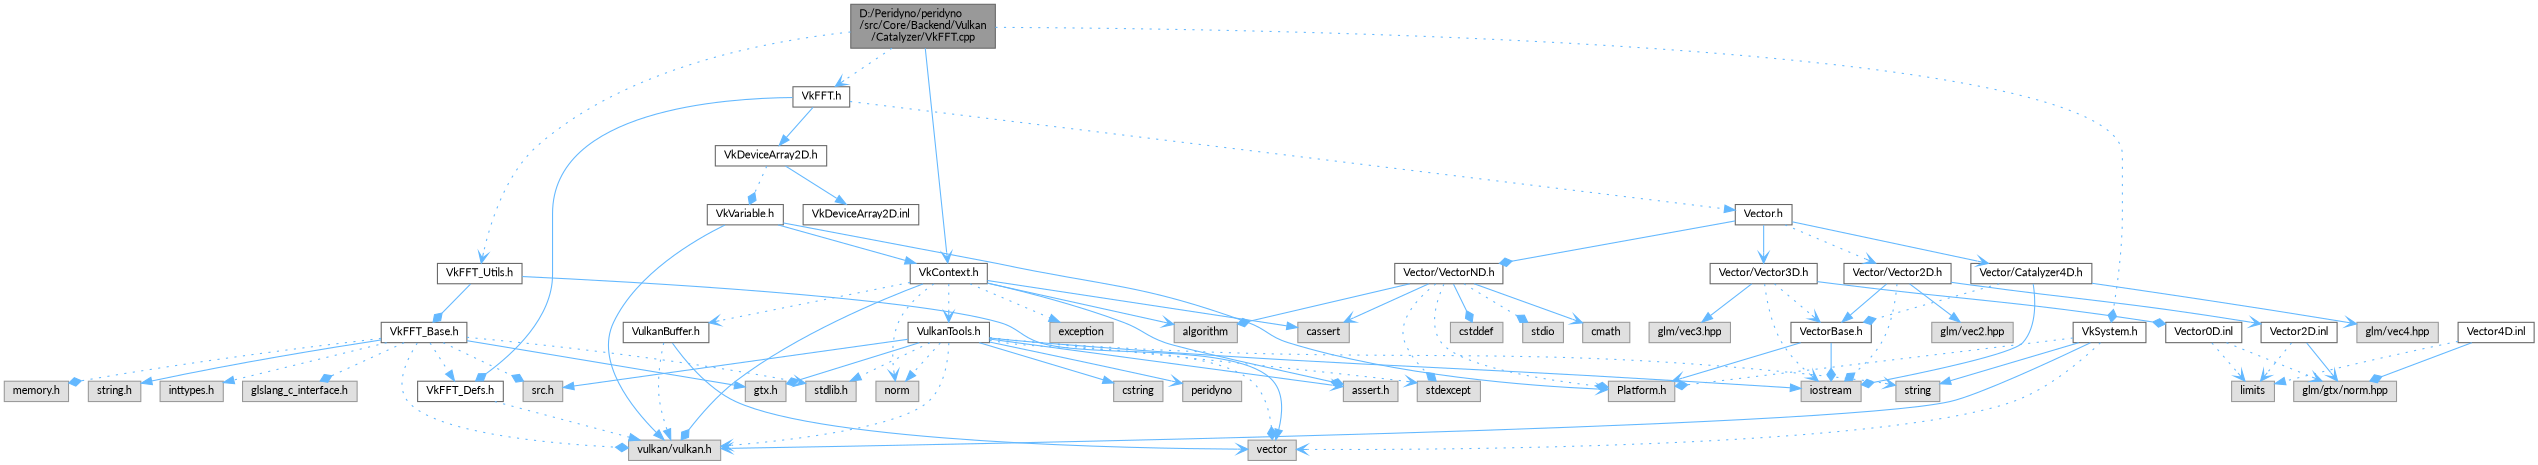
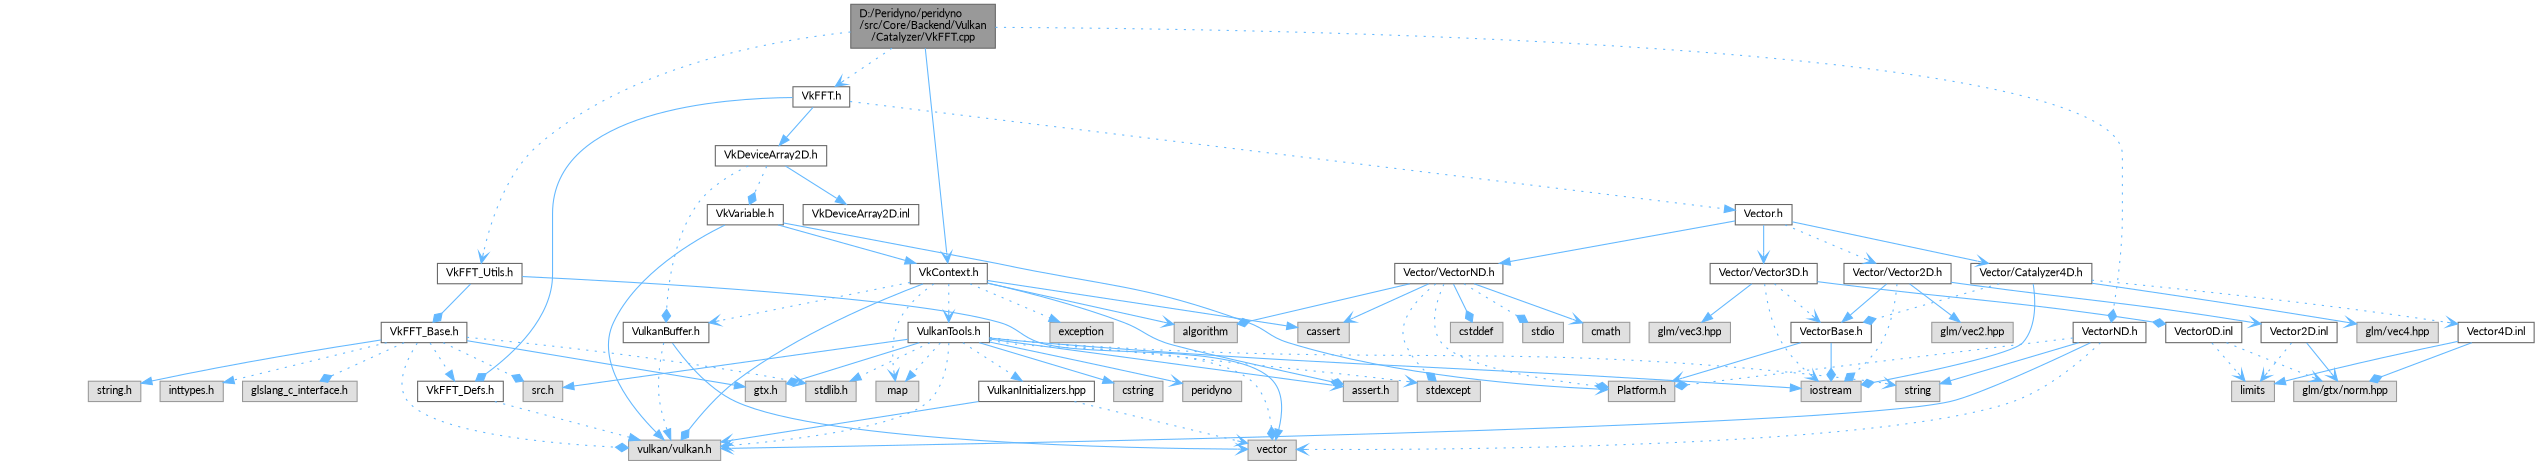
none -> (686, 224)
(1623, 241) -> (1623, 241)
none -> (2270, 299)
(2110, 332) -> (2110, 332)
(2371, 360) -> (2371, 360)
(36, 391) -> none
(897, 391) -> (897, 391)
none -> (1037, 391)
